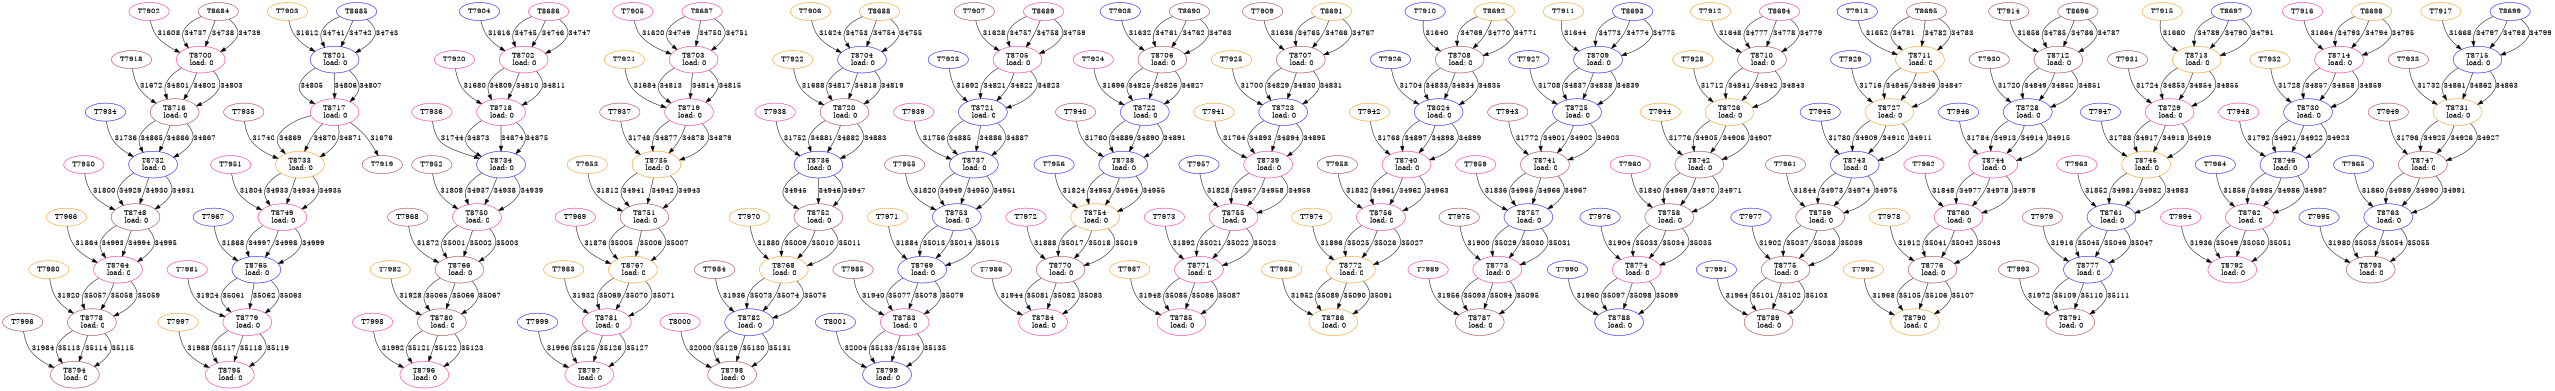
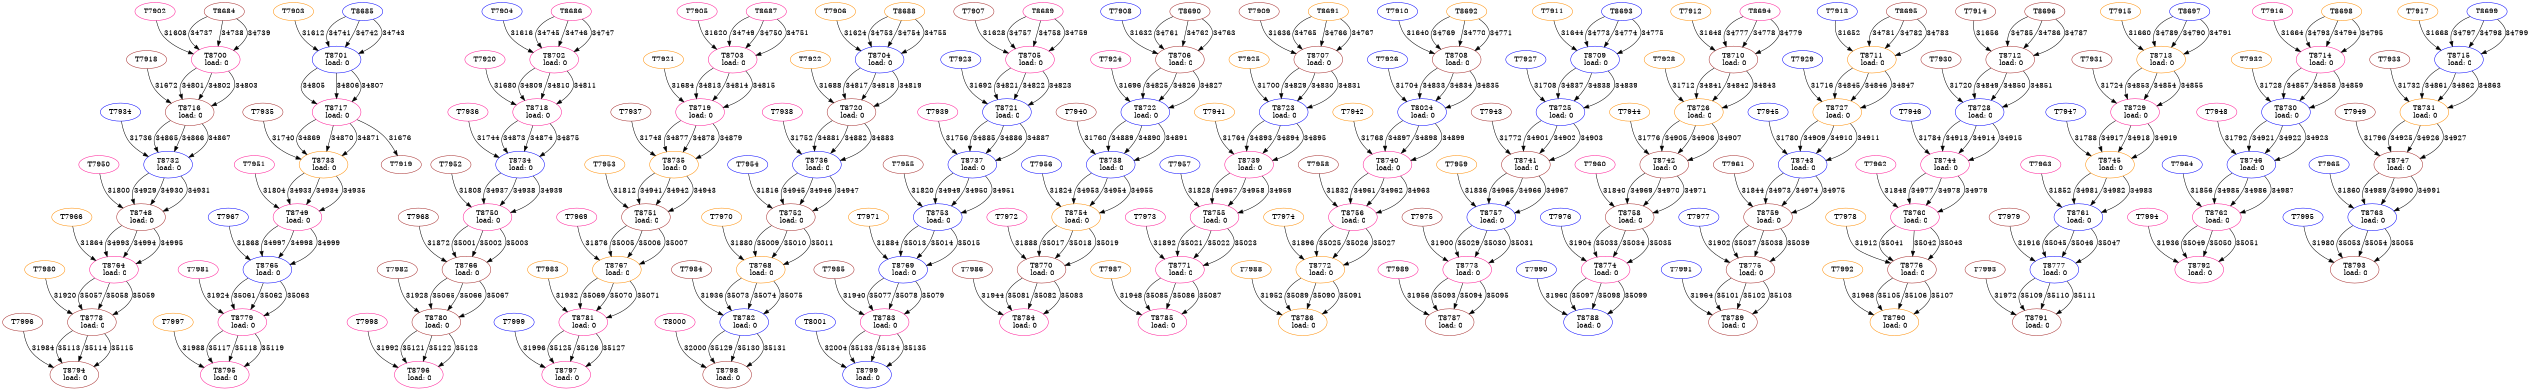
none -> (748, 165)
(1476, 165) -> (1457, 165)
(390, 270) -> (397, 270)
